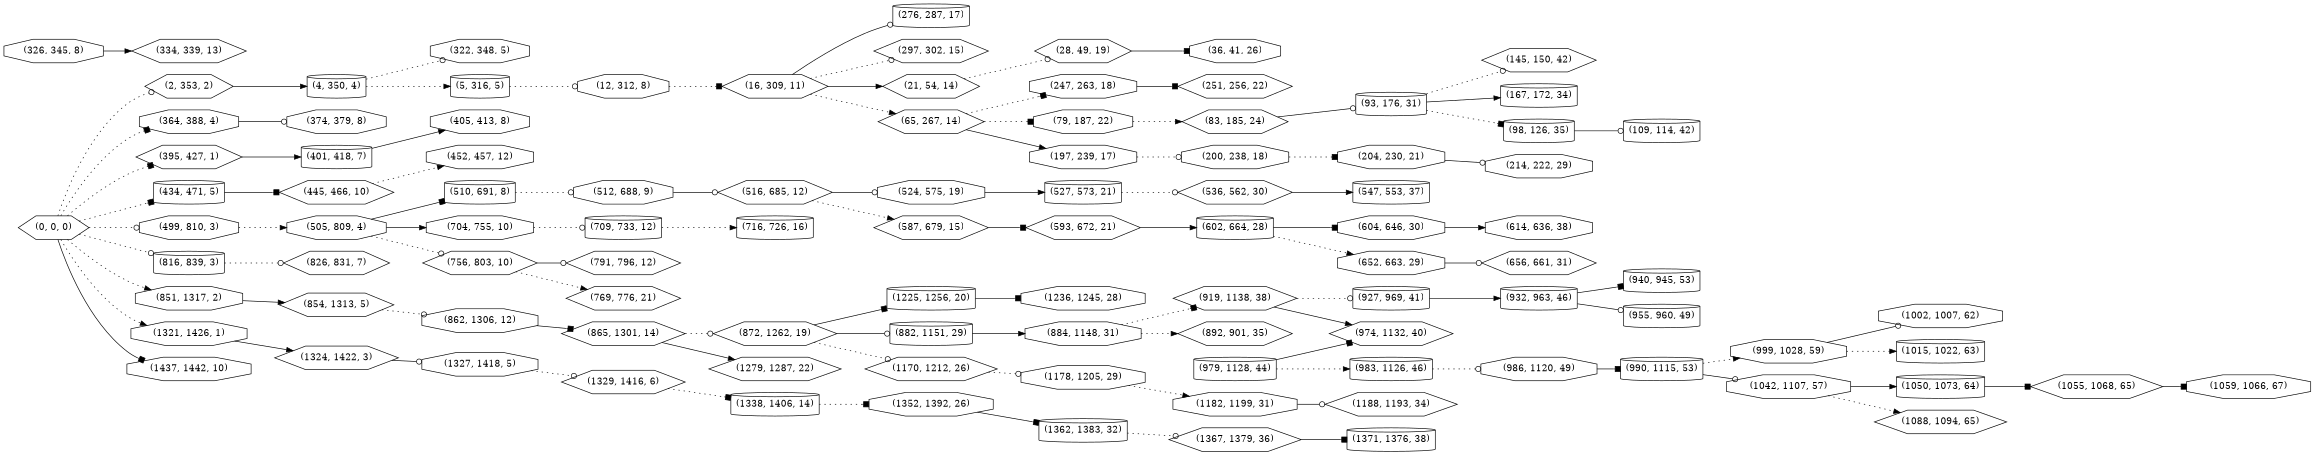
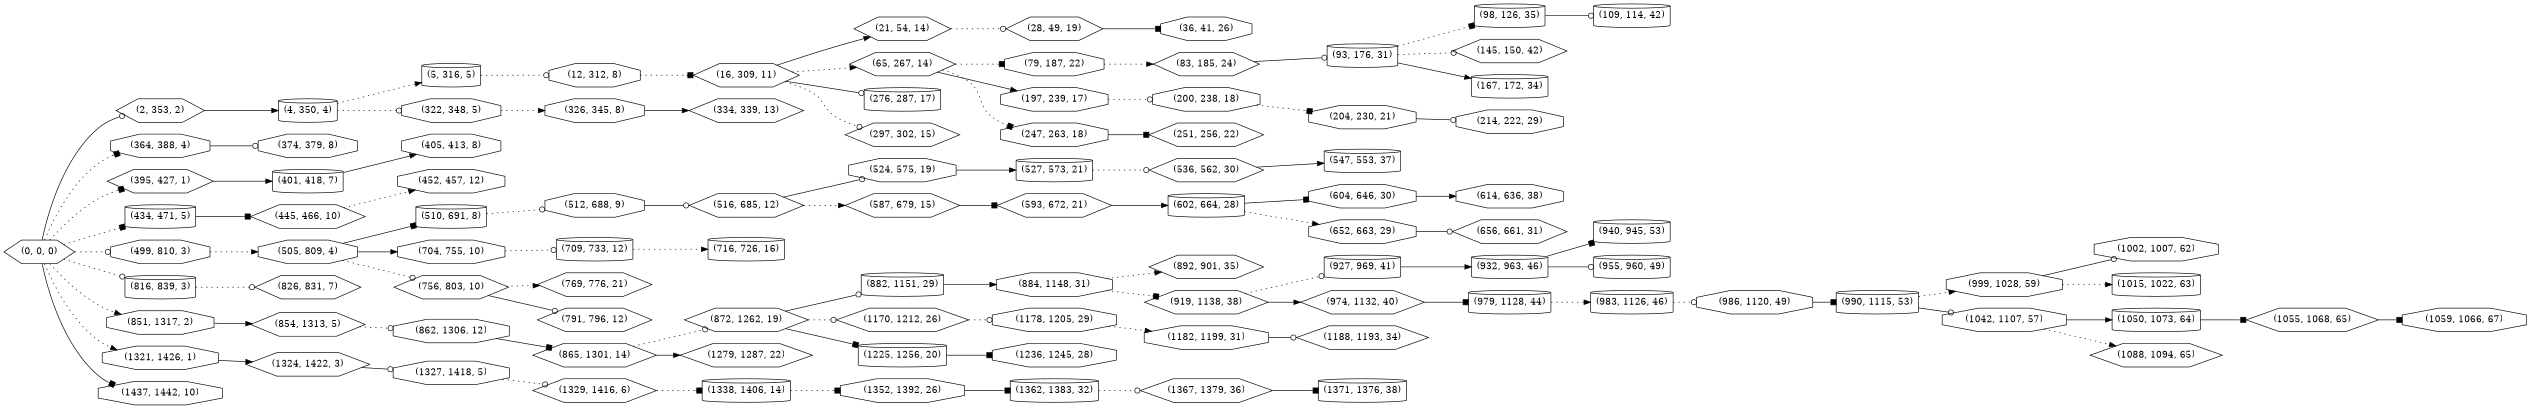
none -> (520, 111)
(91, 145) -> (67, 169)
(1311, 352) -> (1443, 302)
